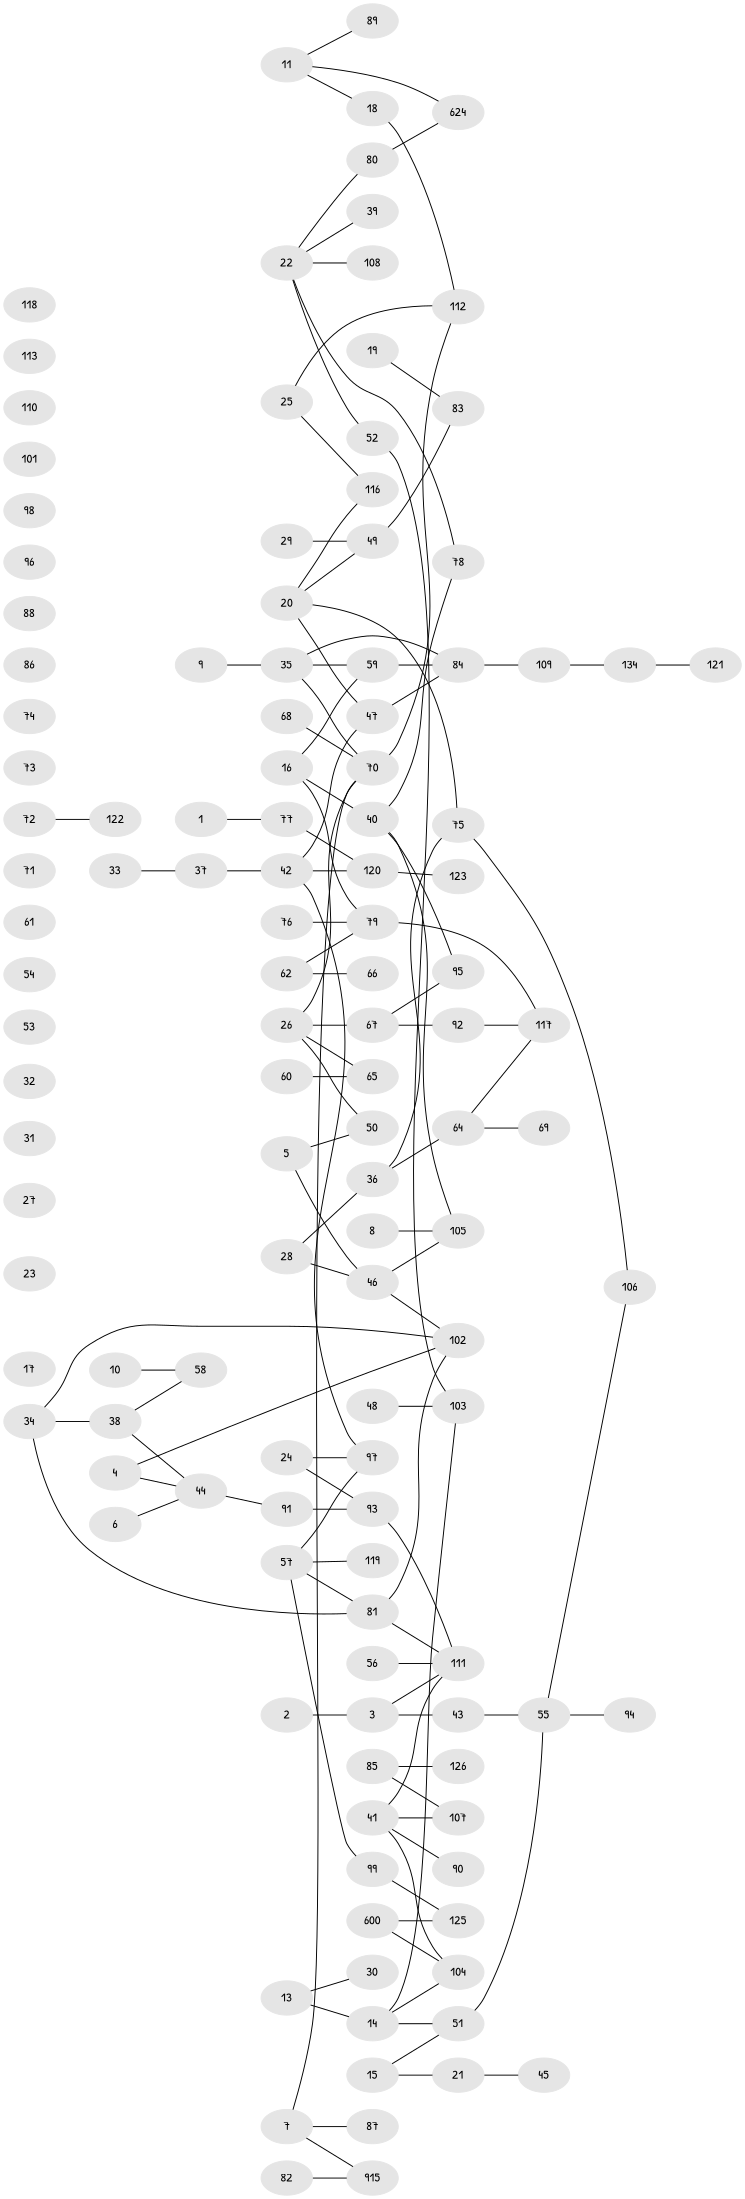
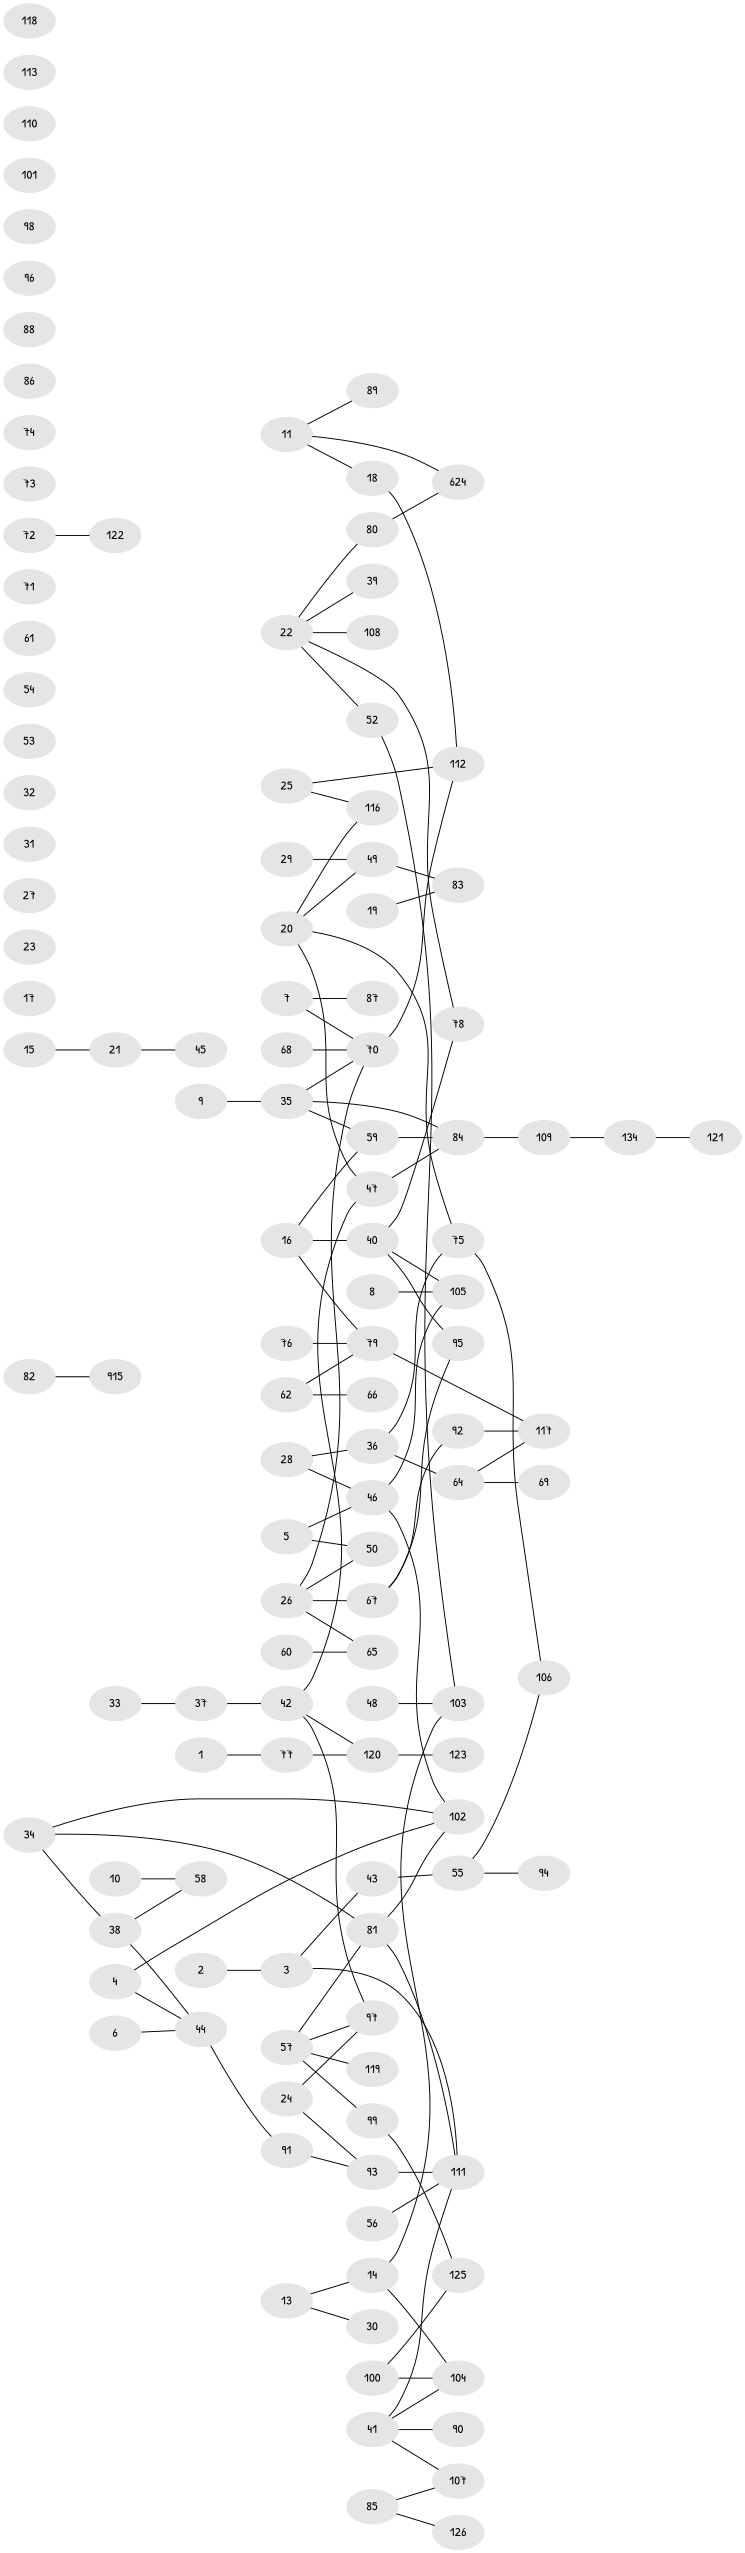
(373, 1921) -> (373, 2378)
(458, 2024) -> none
(330, 2152) -> none
